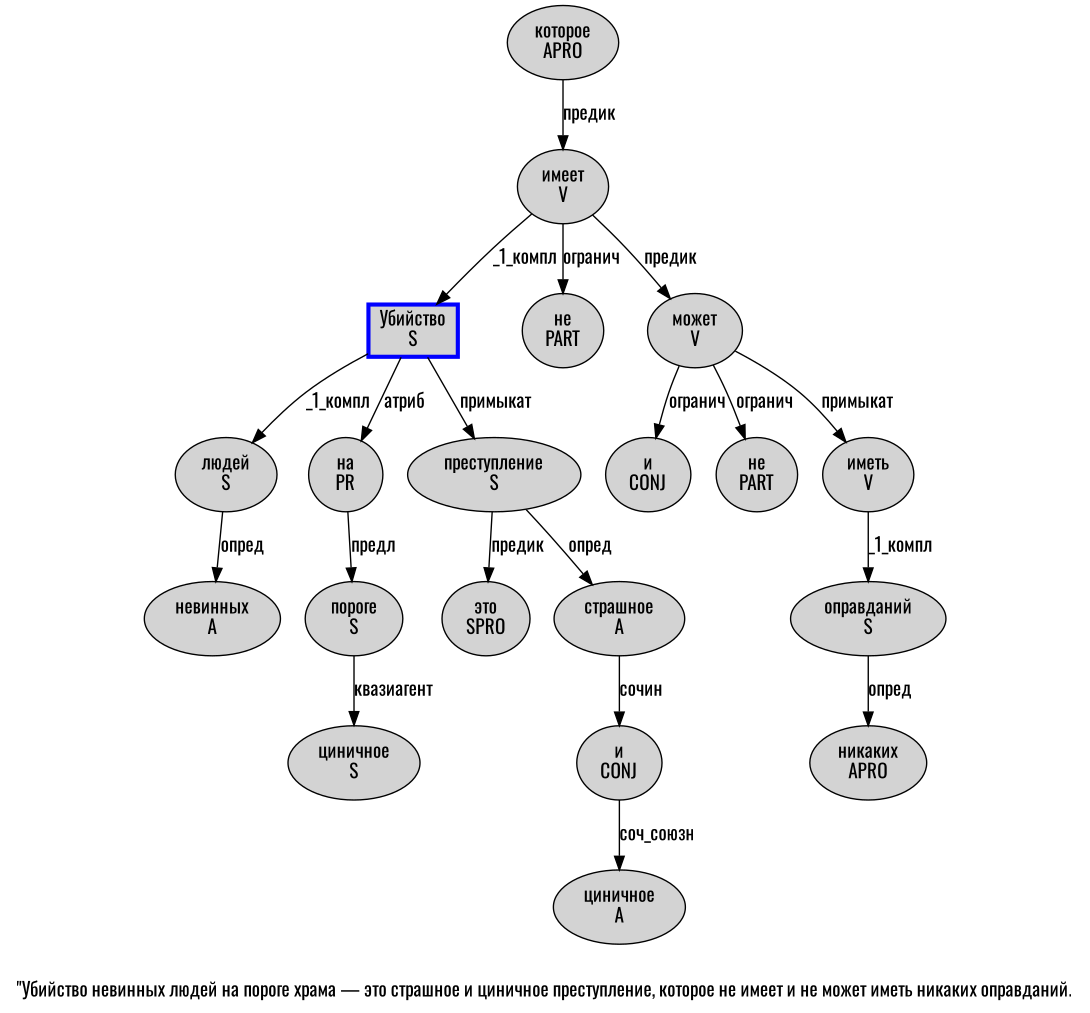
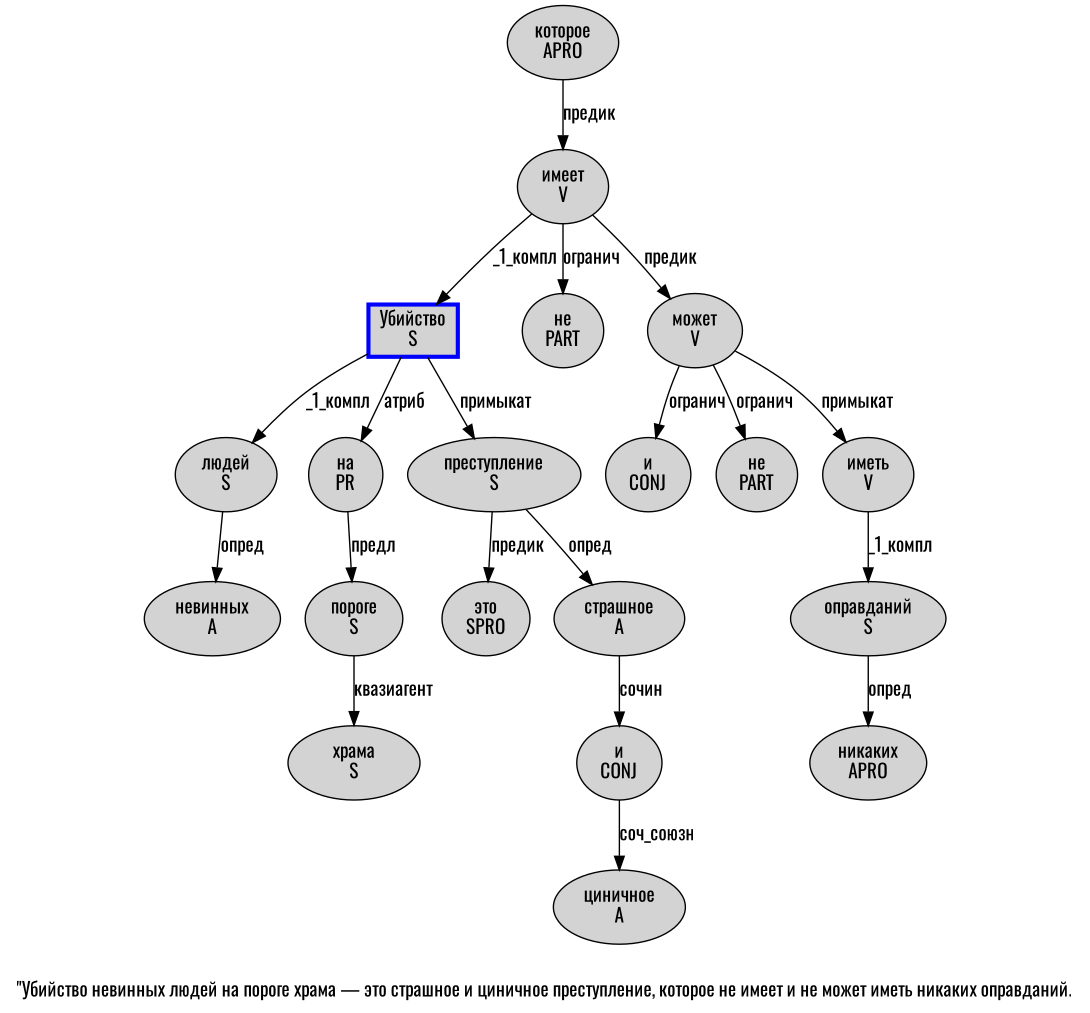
(354, 763) -> (354, 763)
